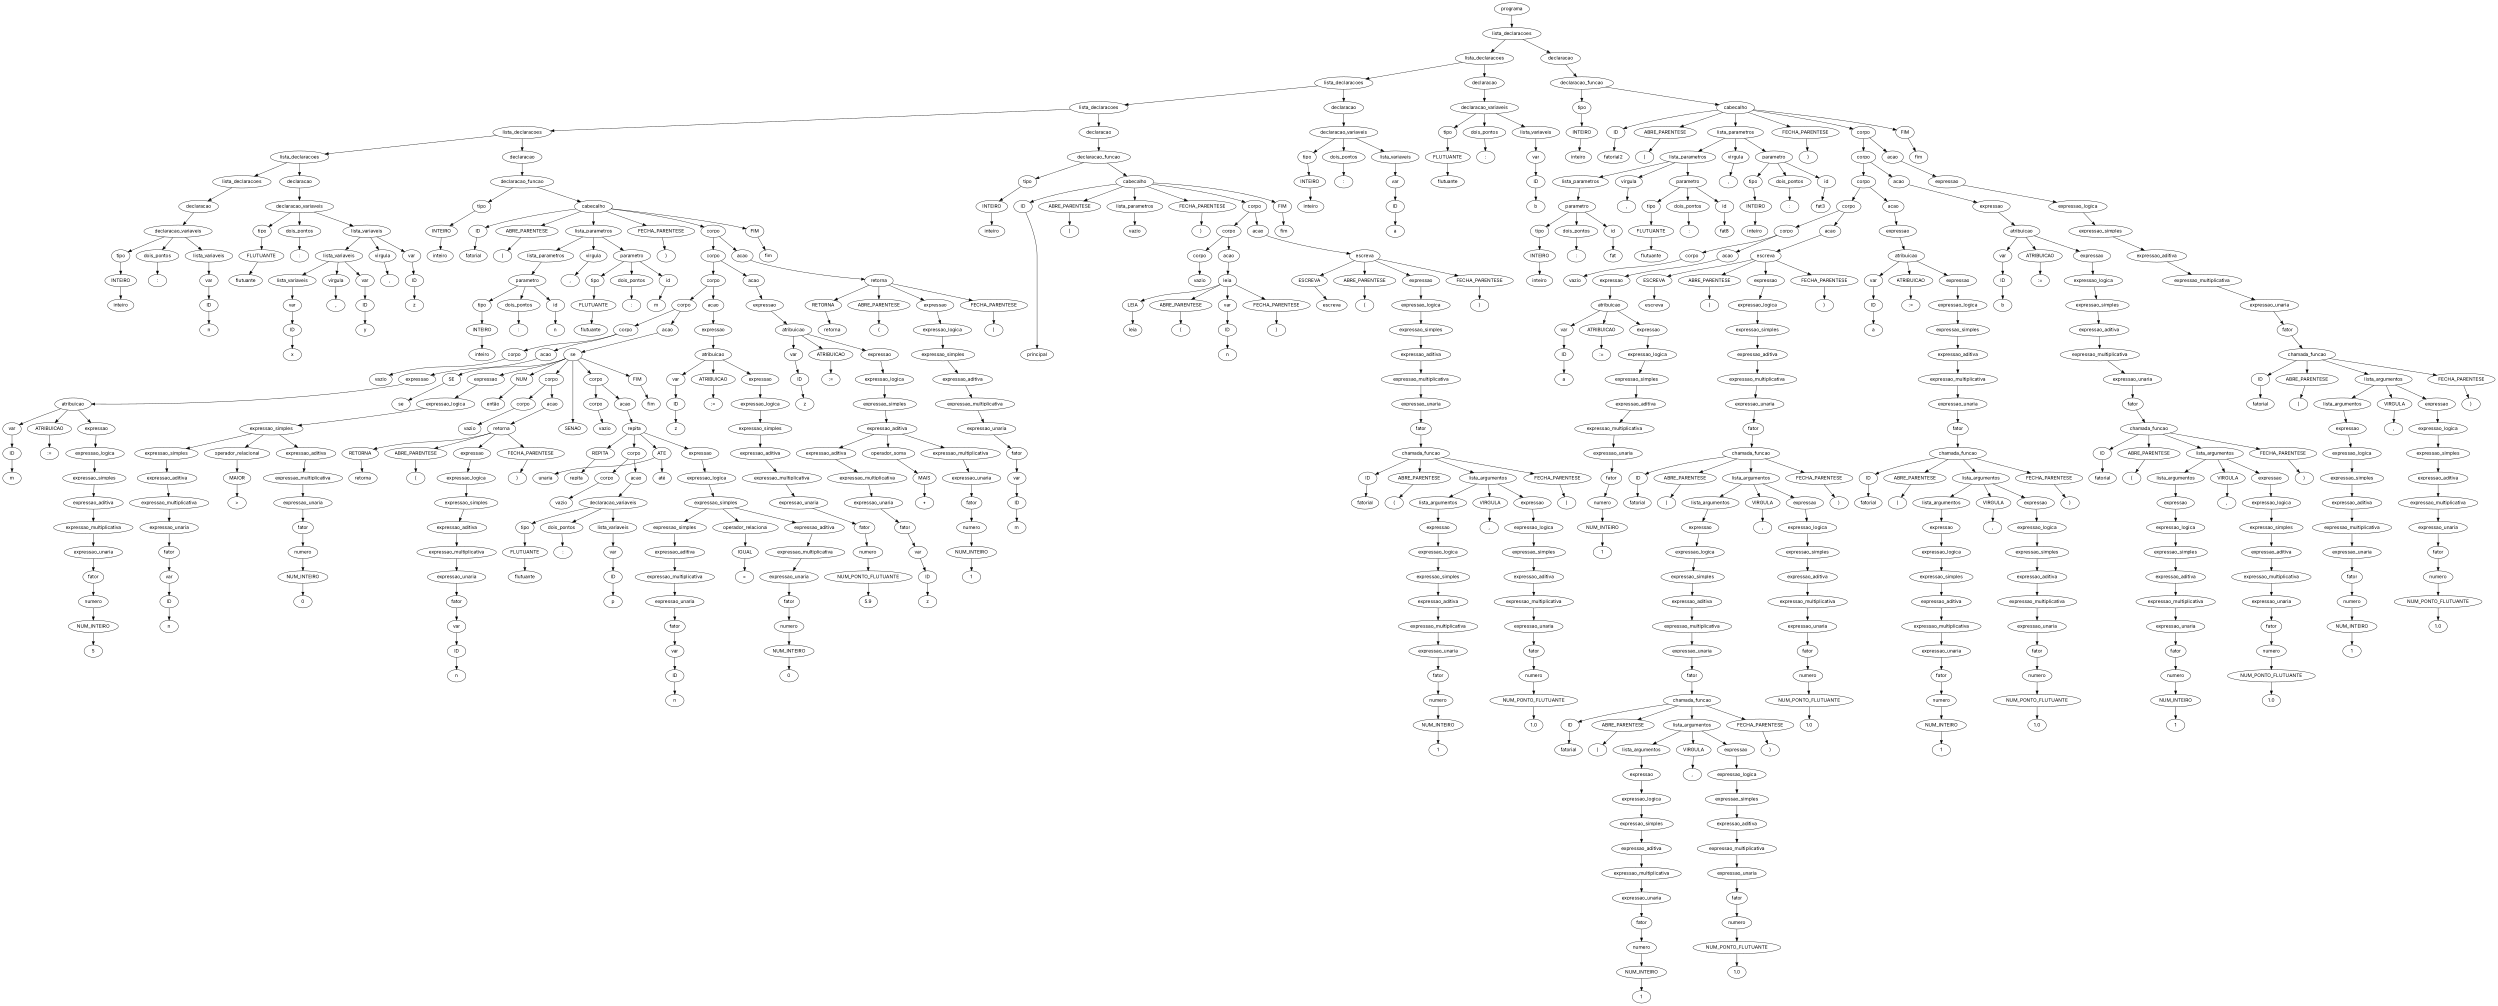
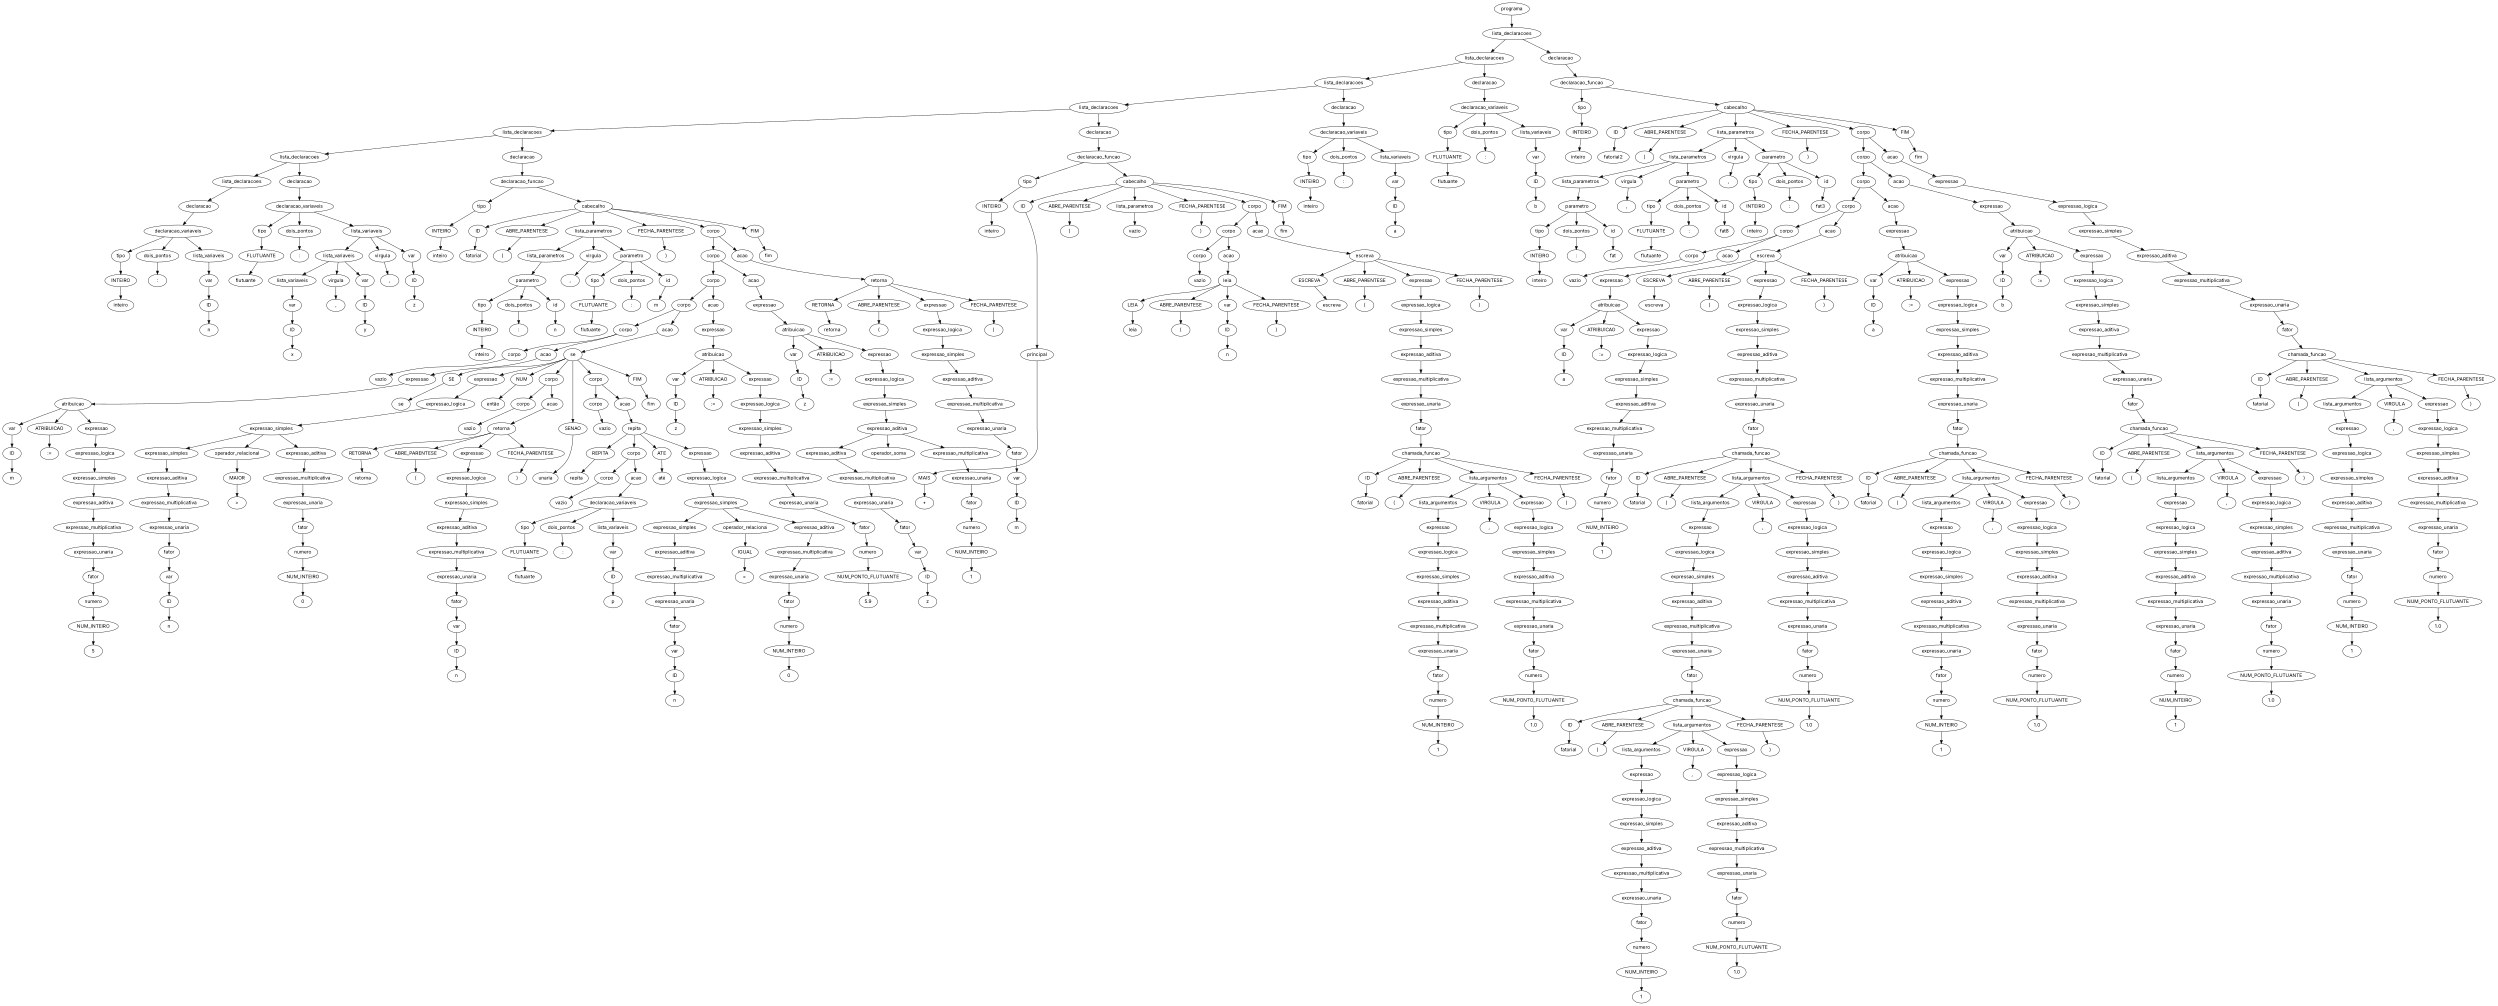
(906, 465) -> (1032, 458)
(607, 466) -> (569, 455)
